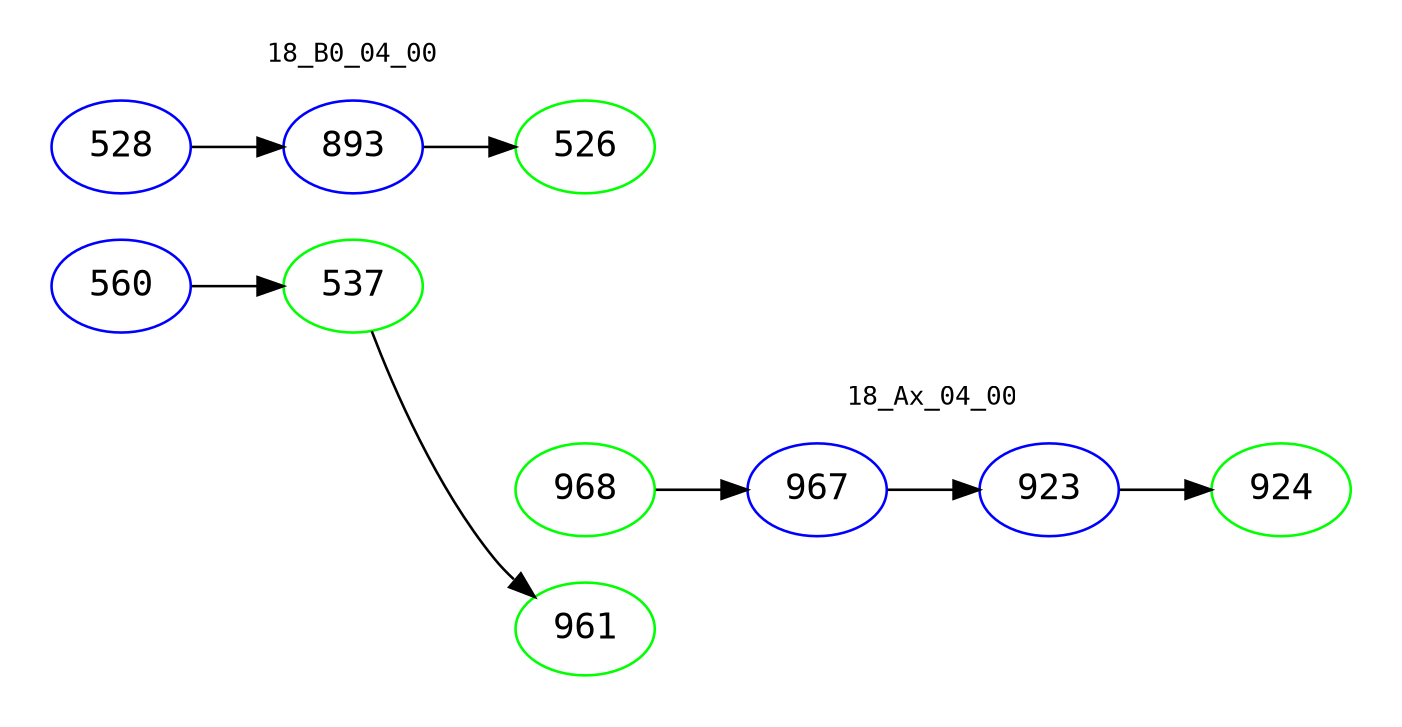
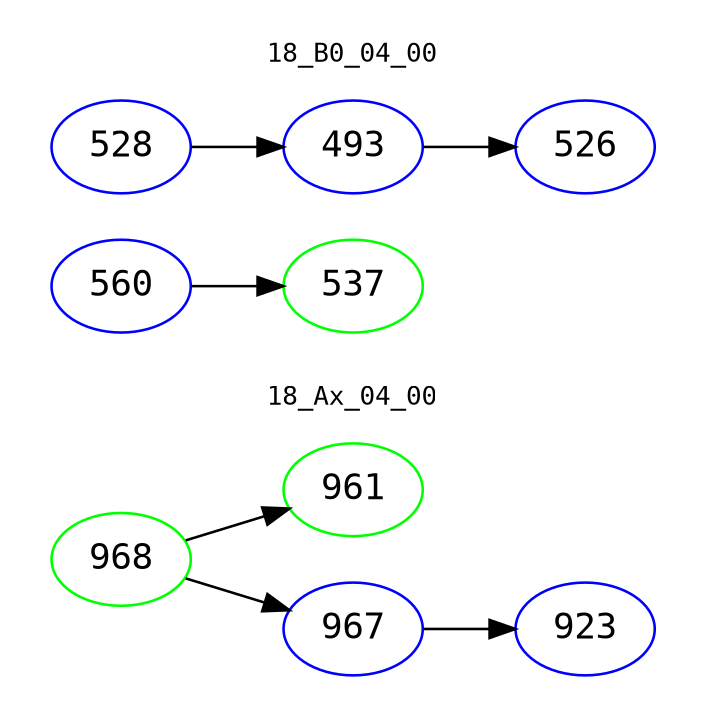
(353, 147) -> (353, 147)
(585, 147) -> (585, 147)
(431, 462) -> (225, 528)
(1281, 490) -> none
